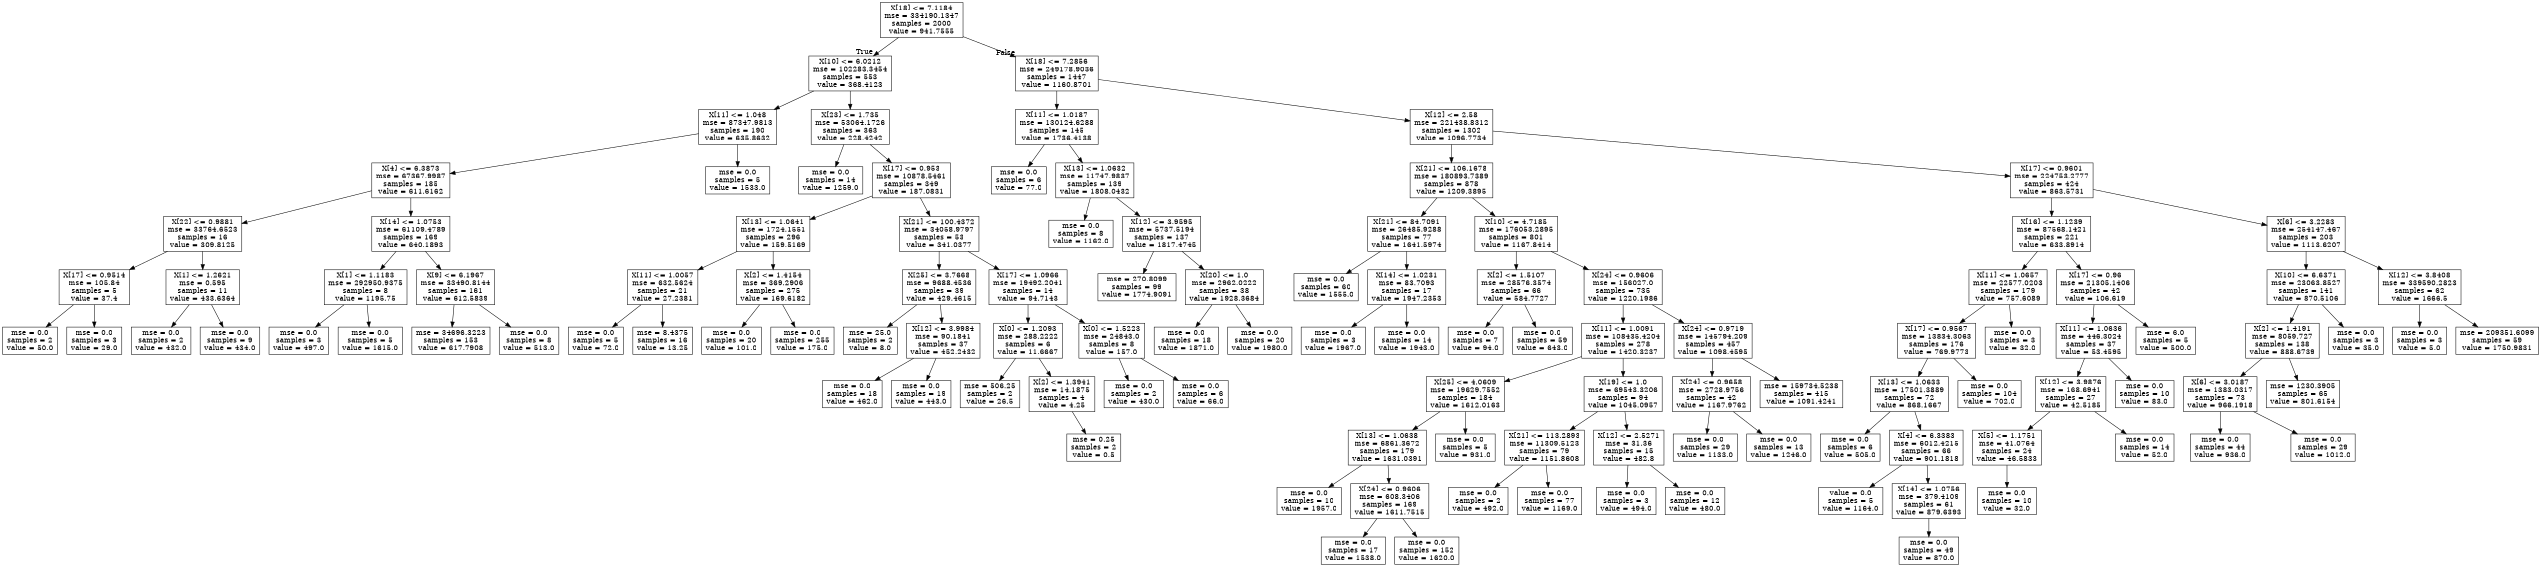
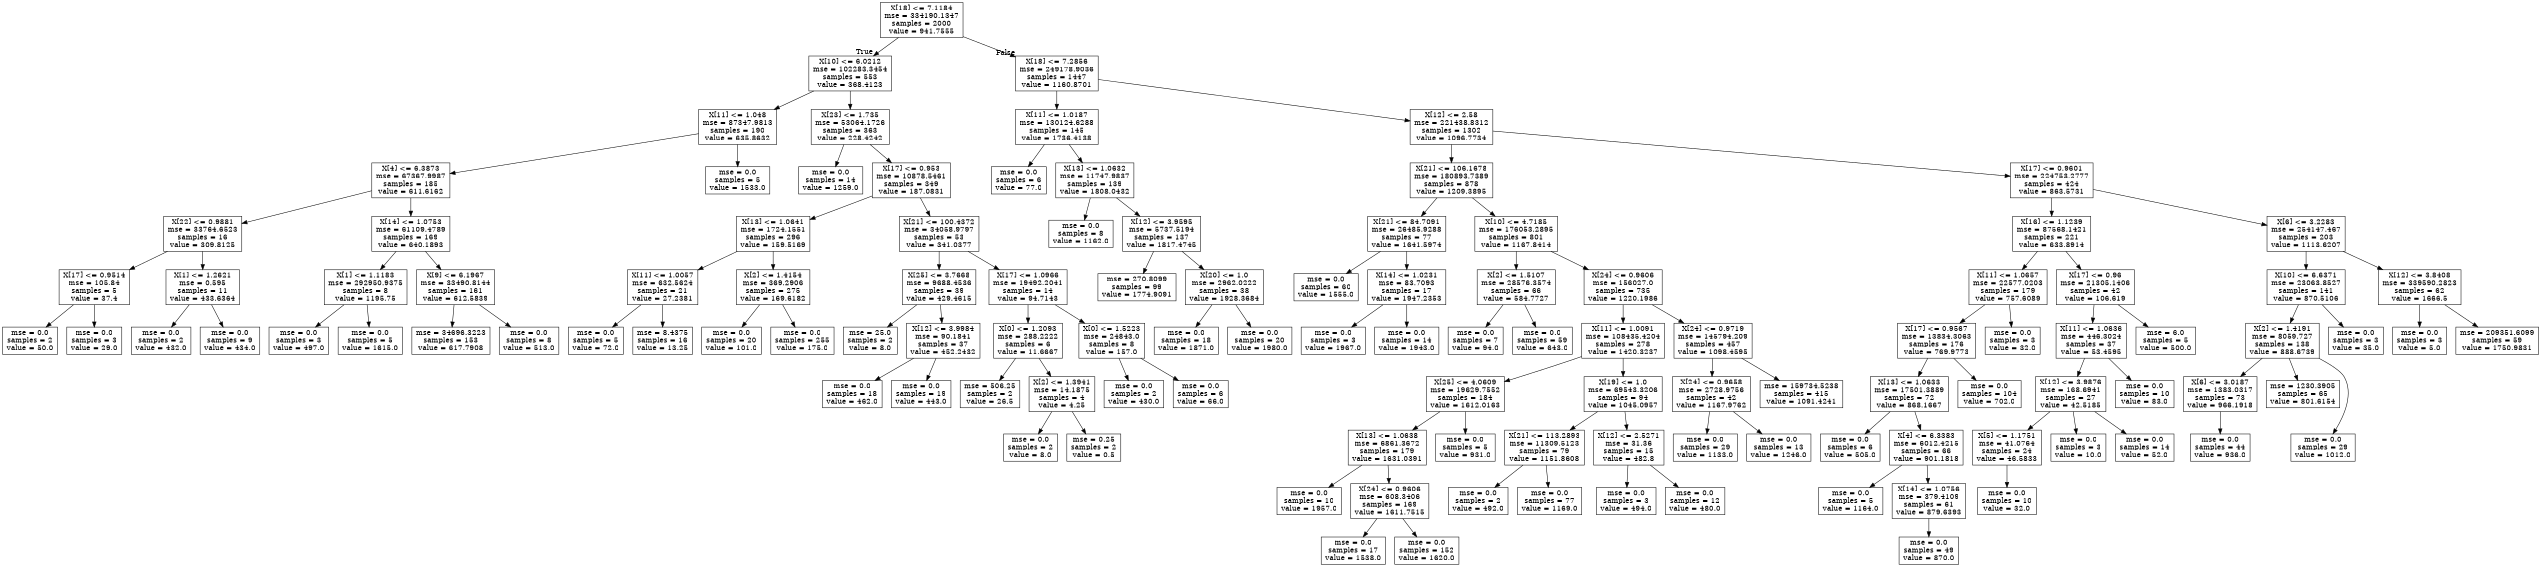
(2273, 422) -> (2348, 388)
none -> (1031, 448)
none -> (2078, 448)
(1851, 501) -> (1851, 501)
